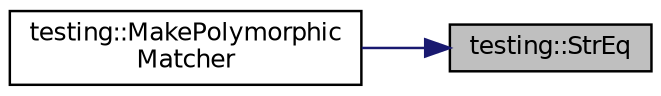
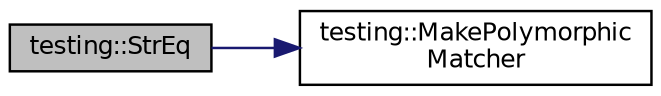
(393, 48) -> (243, 48)
